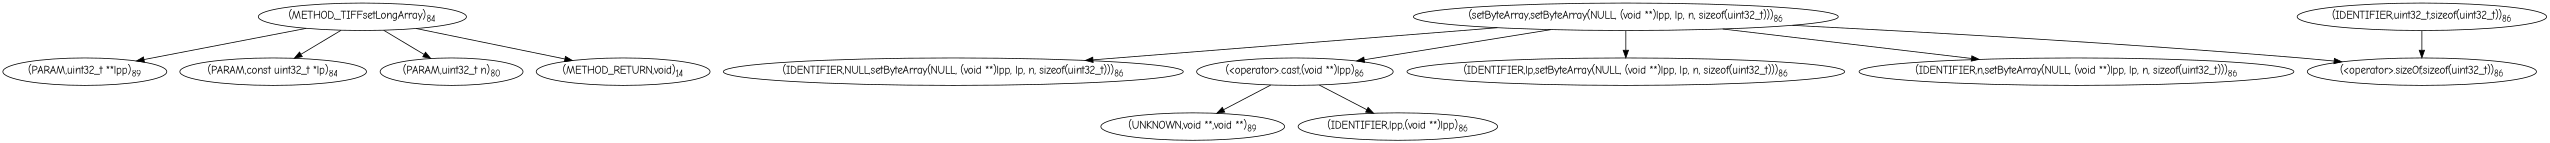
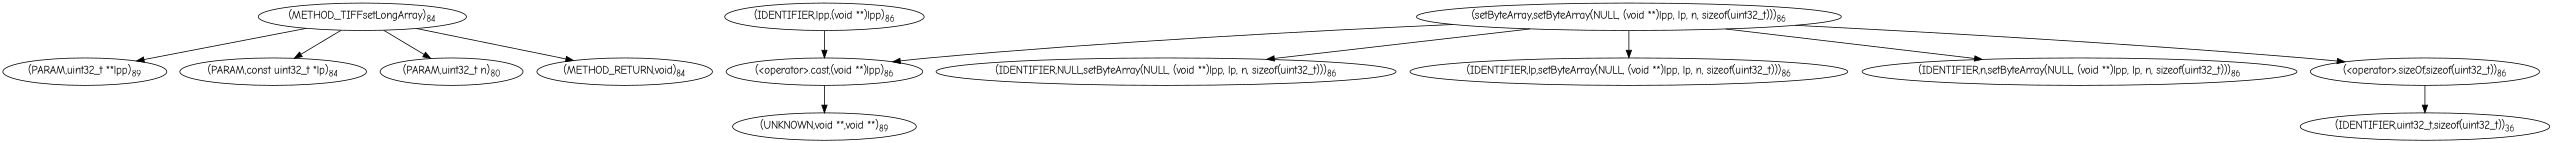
(2507, 16) -> (2510, 125)
(2422, 40) -> (2425, 95)
(680, 71) -> (681, 71)
(1343, 97) -> (824, 40)
